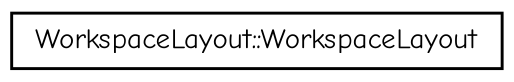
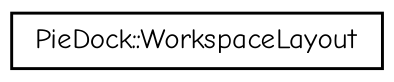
(257, 41) -> (197, 41)
